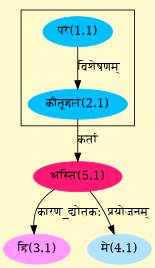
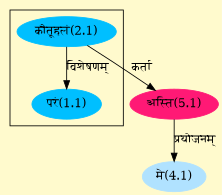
(78, 64) -> (67, 64)
(37, 249) -> none
